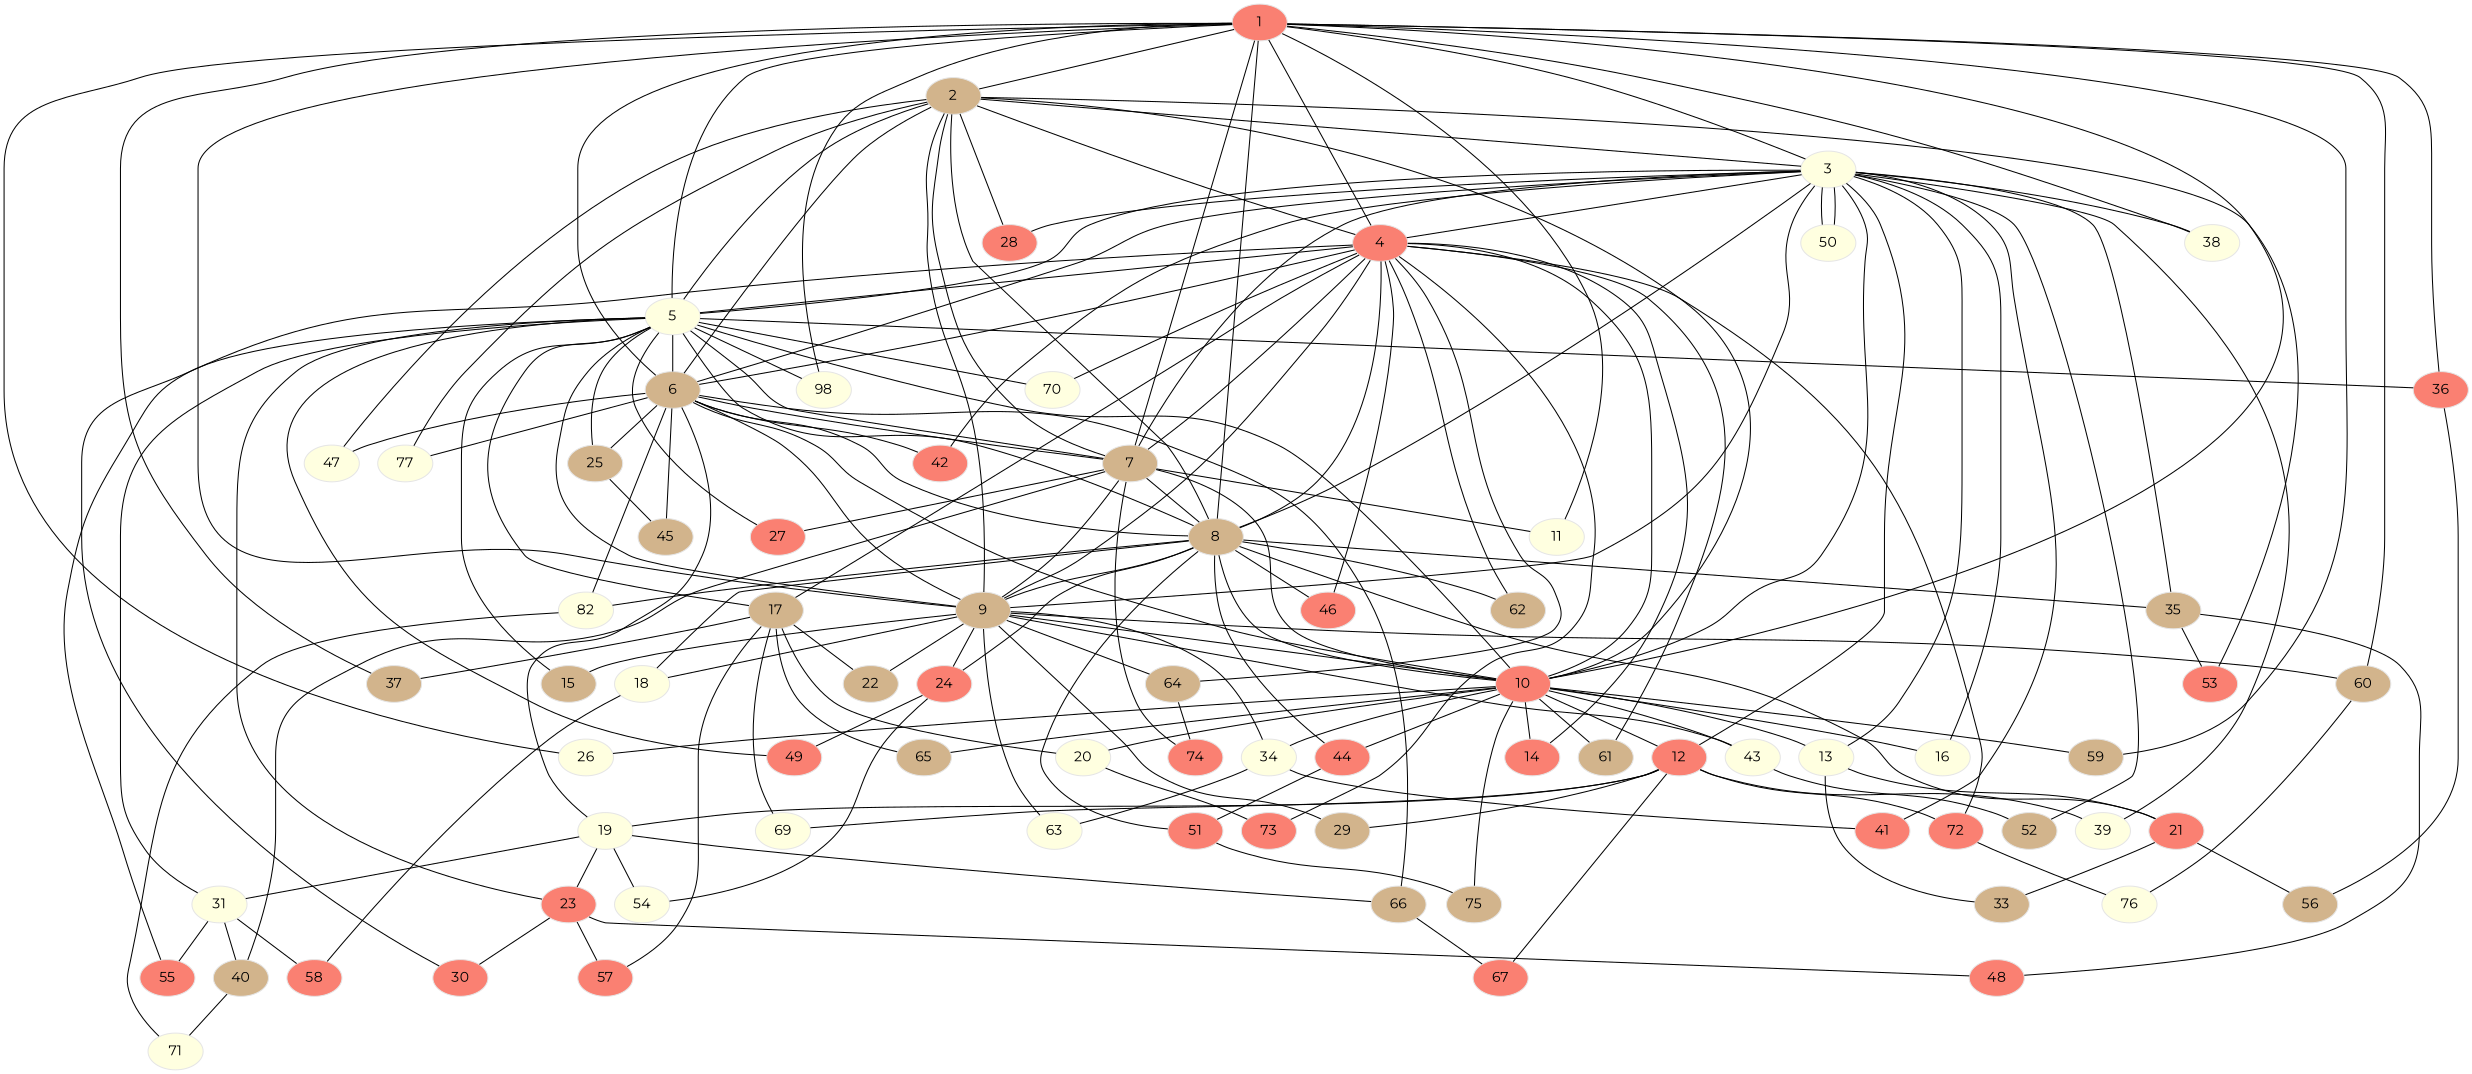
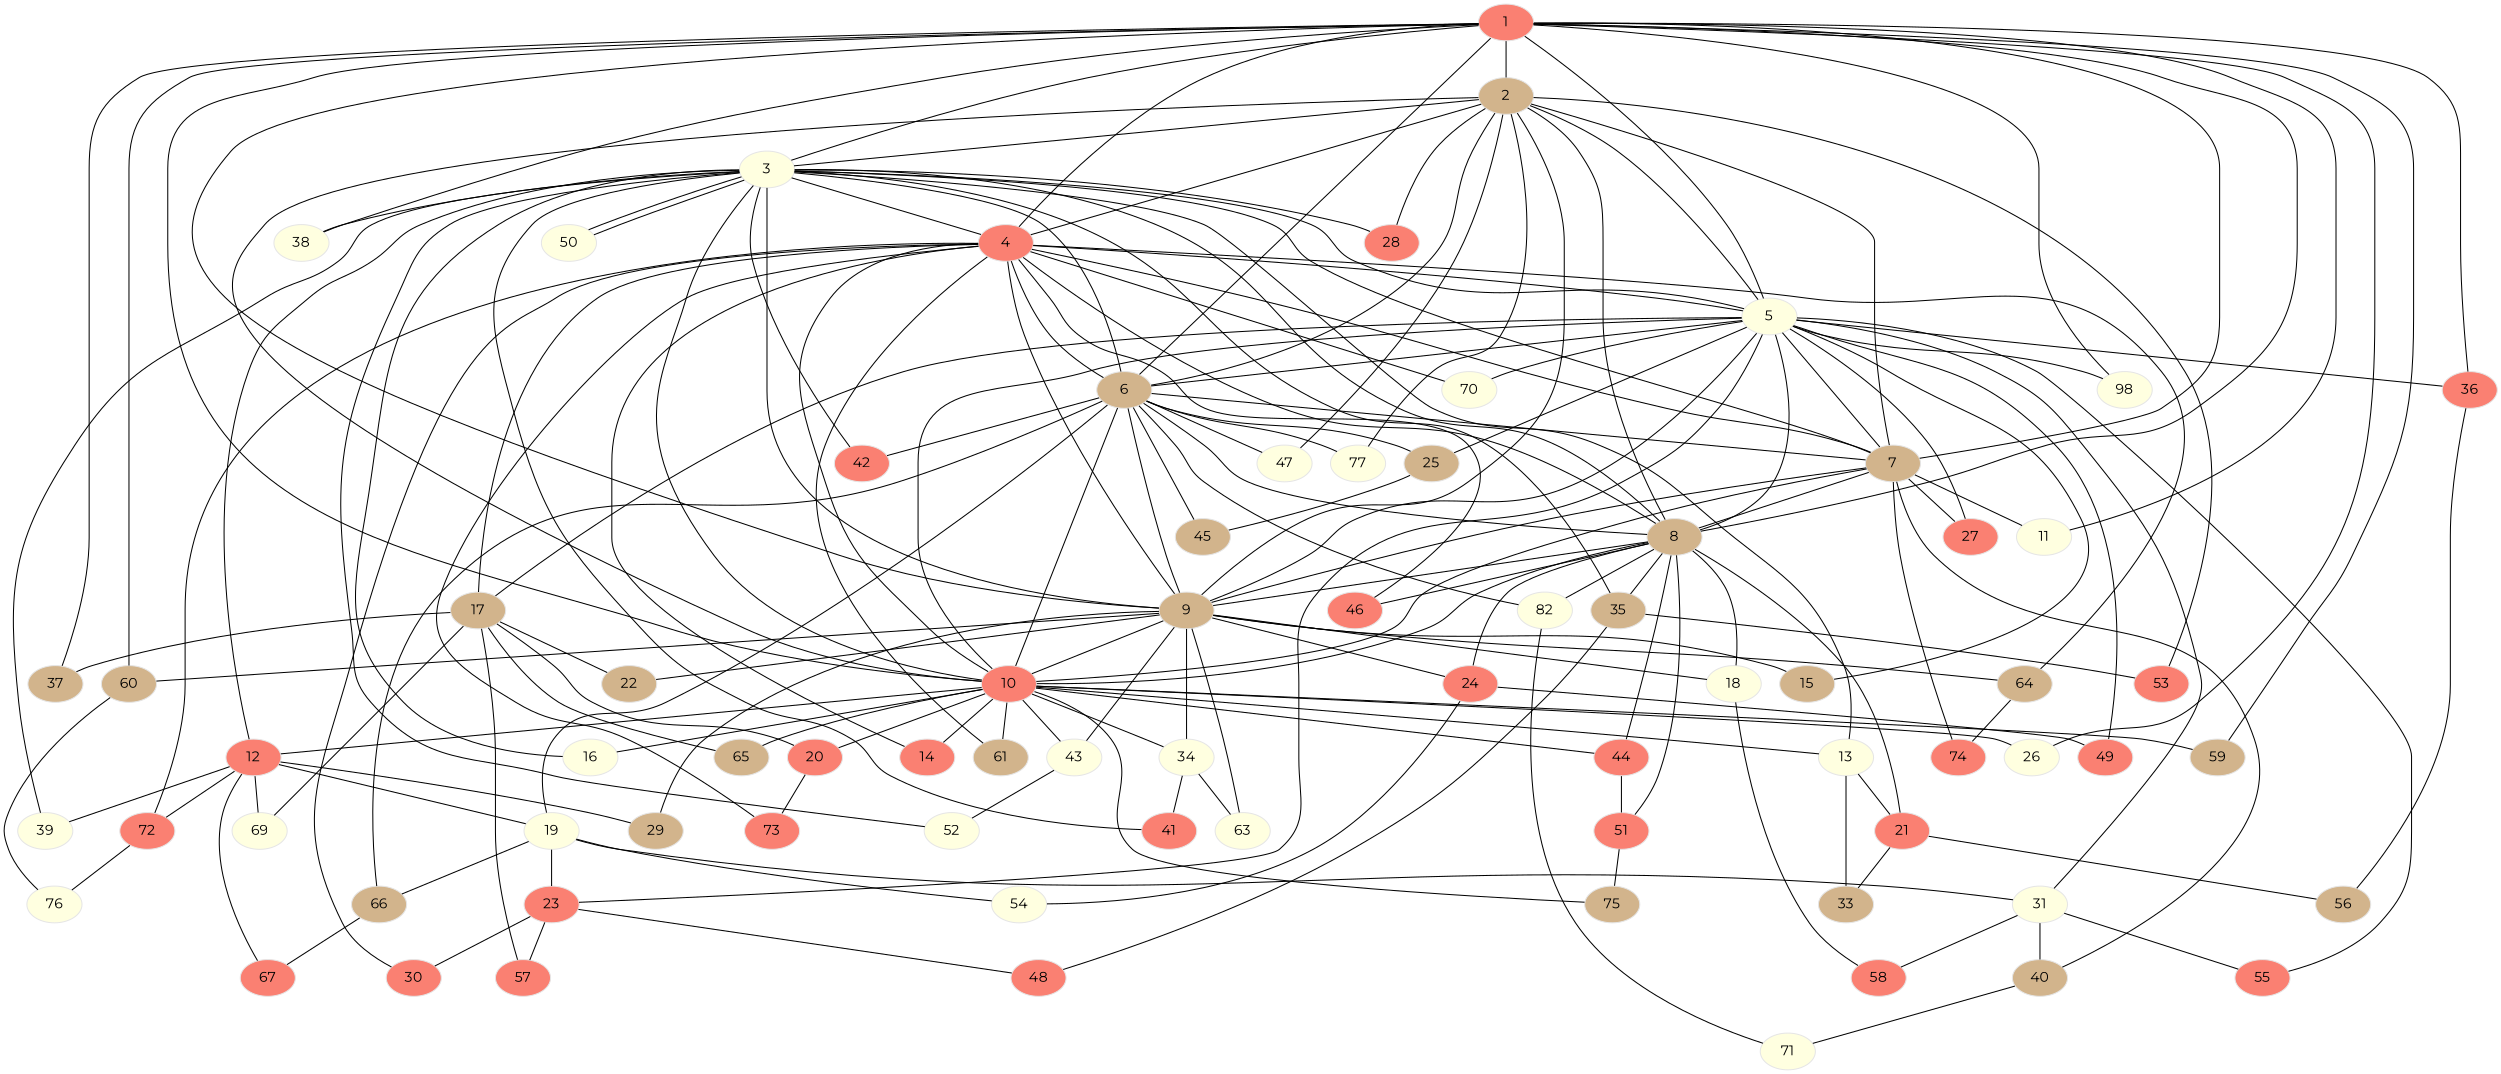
(1518, 610) -> none
(1083, 757) -> (815, 757)
(2029, 831) -> (952, 831)
